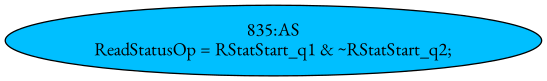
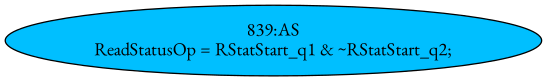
(273, 41) -> (273, 41)
